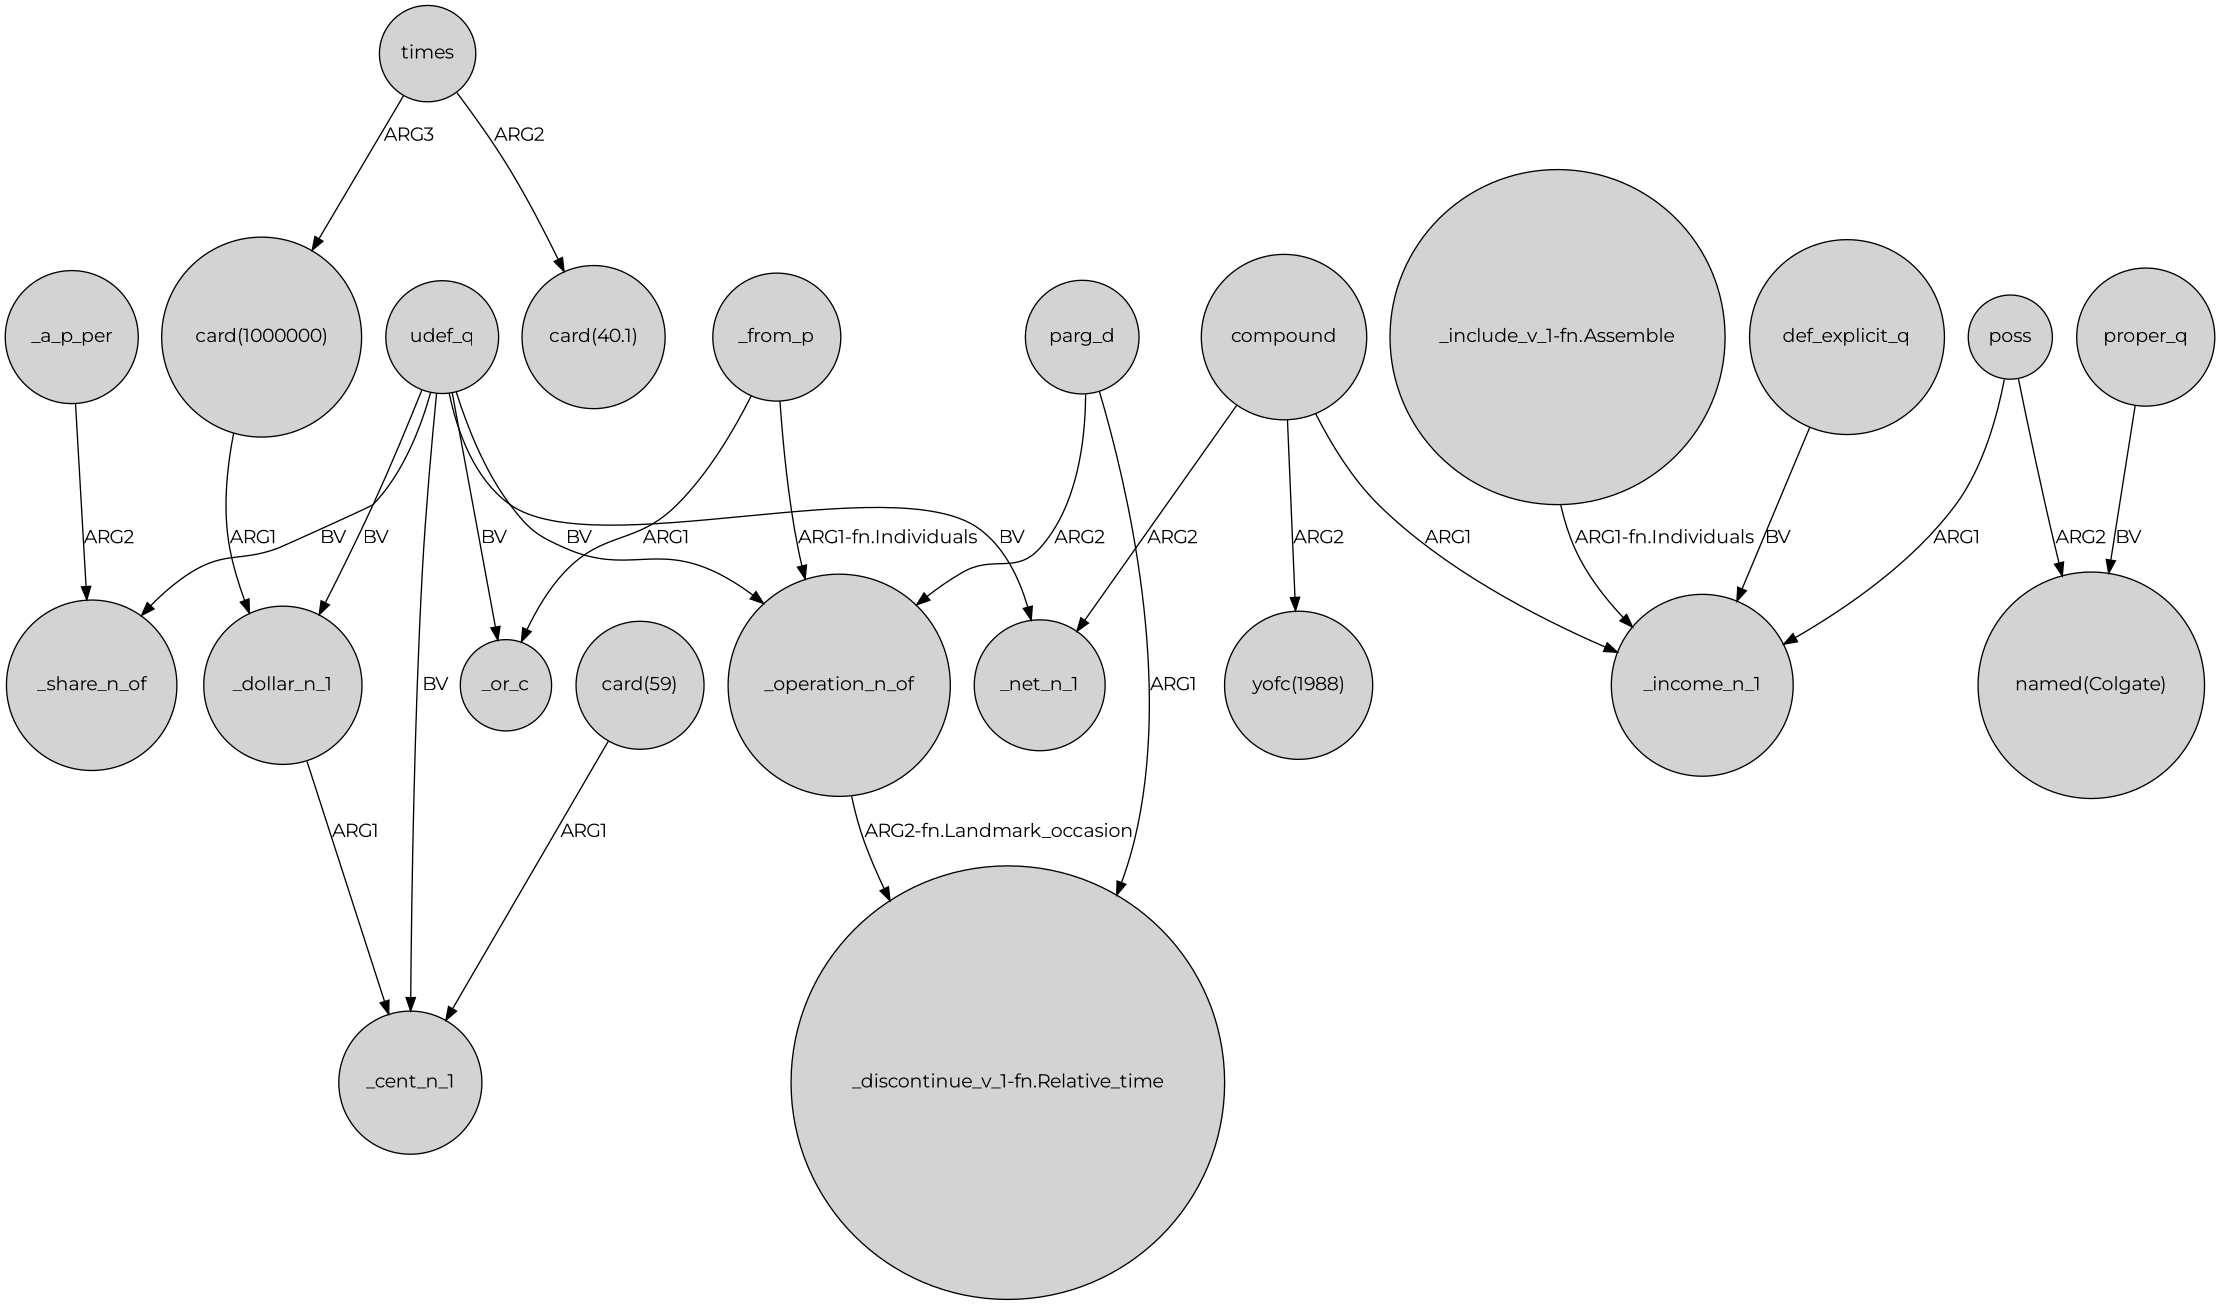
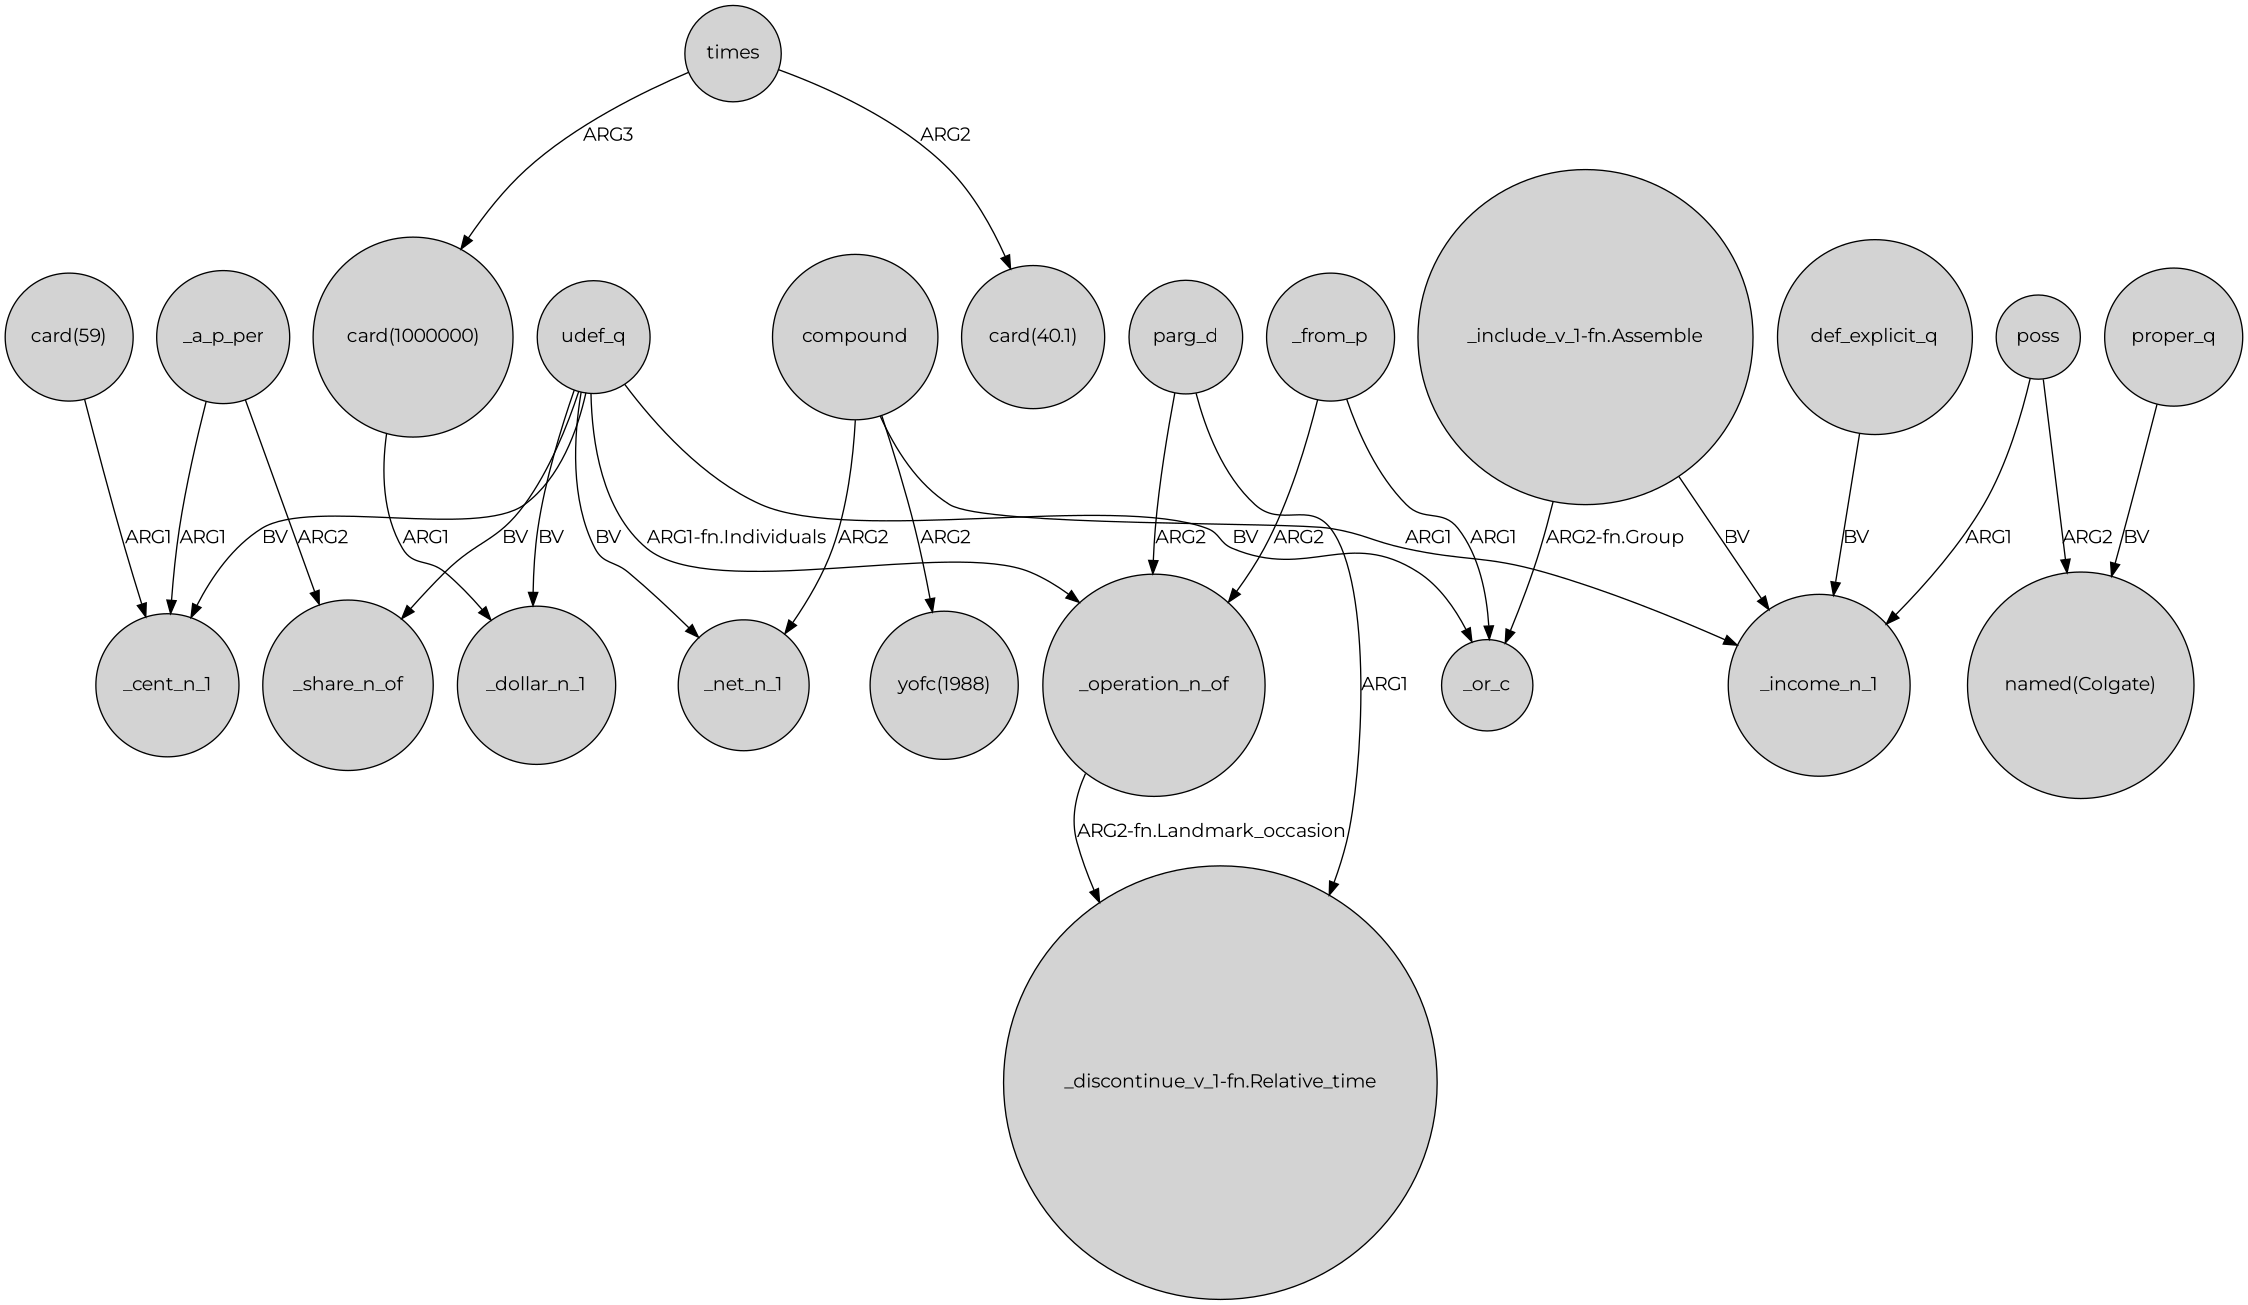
(579, 538) -> (737, 538)
(888, 538) -> (1299, 538)
(1665, 538) -> (1737, 538)
none -> (1536, 561)
(346, 881) -> (184, 500)
